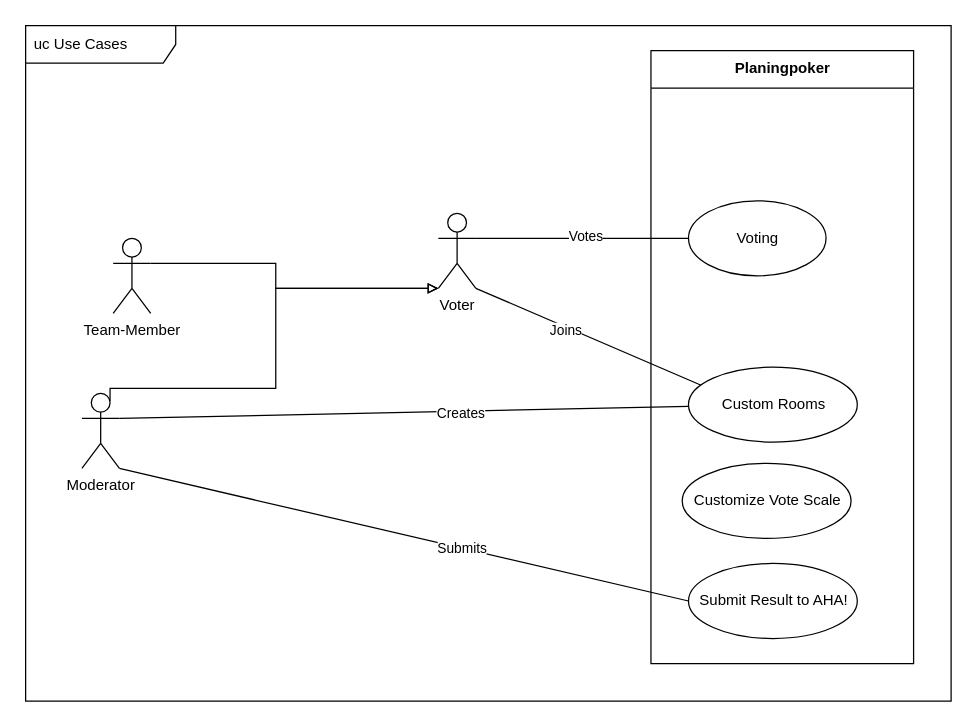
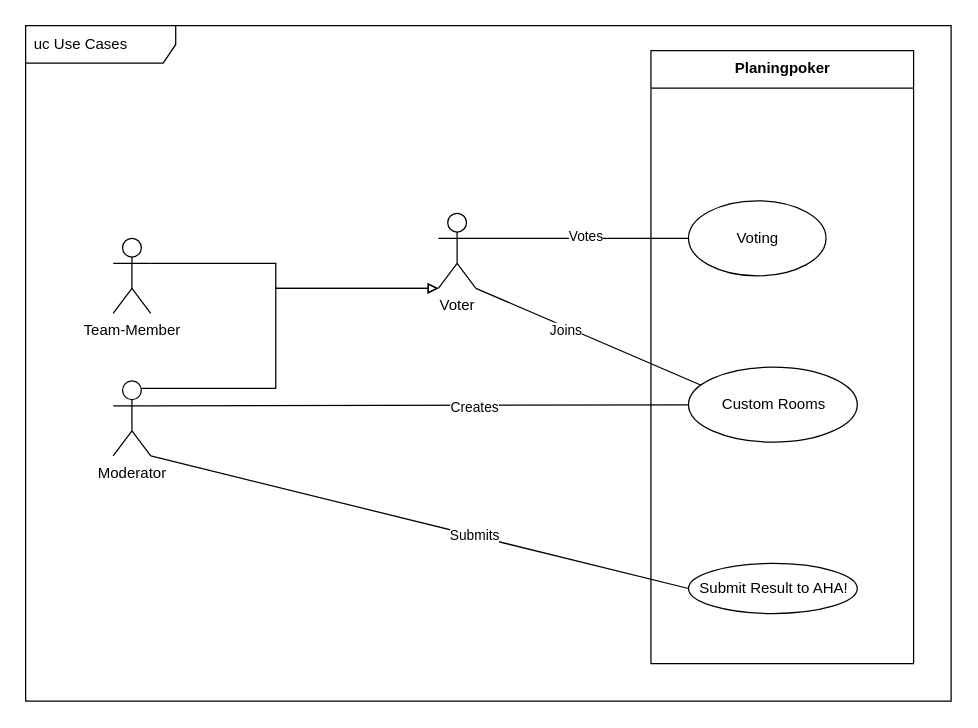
(101, 431) -> (132, 418)
(766, 501) -> none
(773, 601) -> (773, 588)
